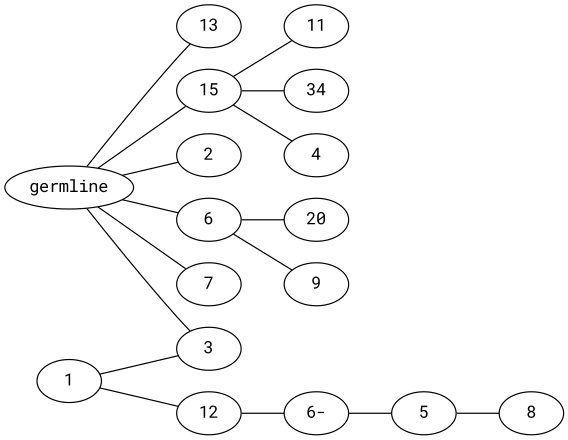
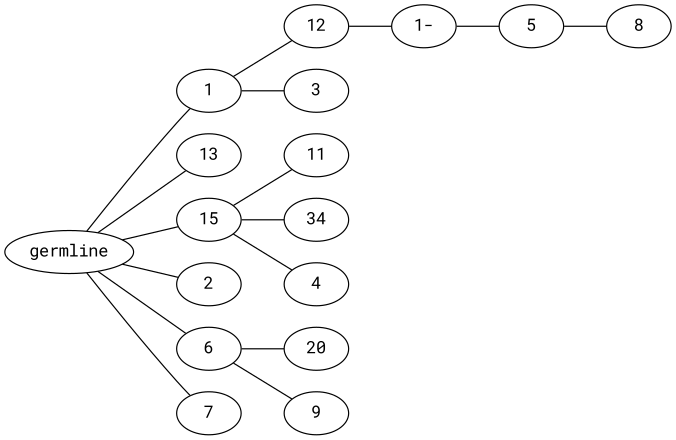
(137, 271) -> (137, 169)
(316, 413) -> (424, 26)
